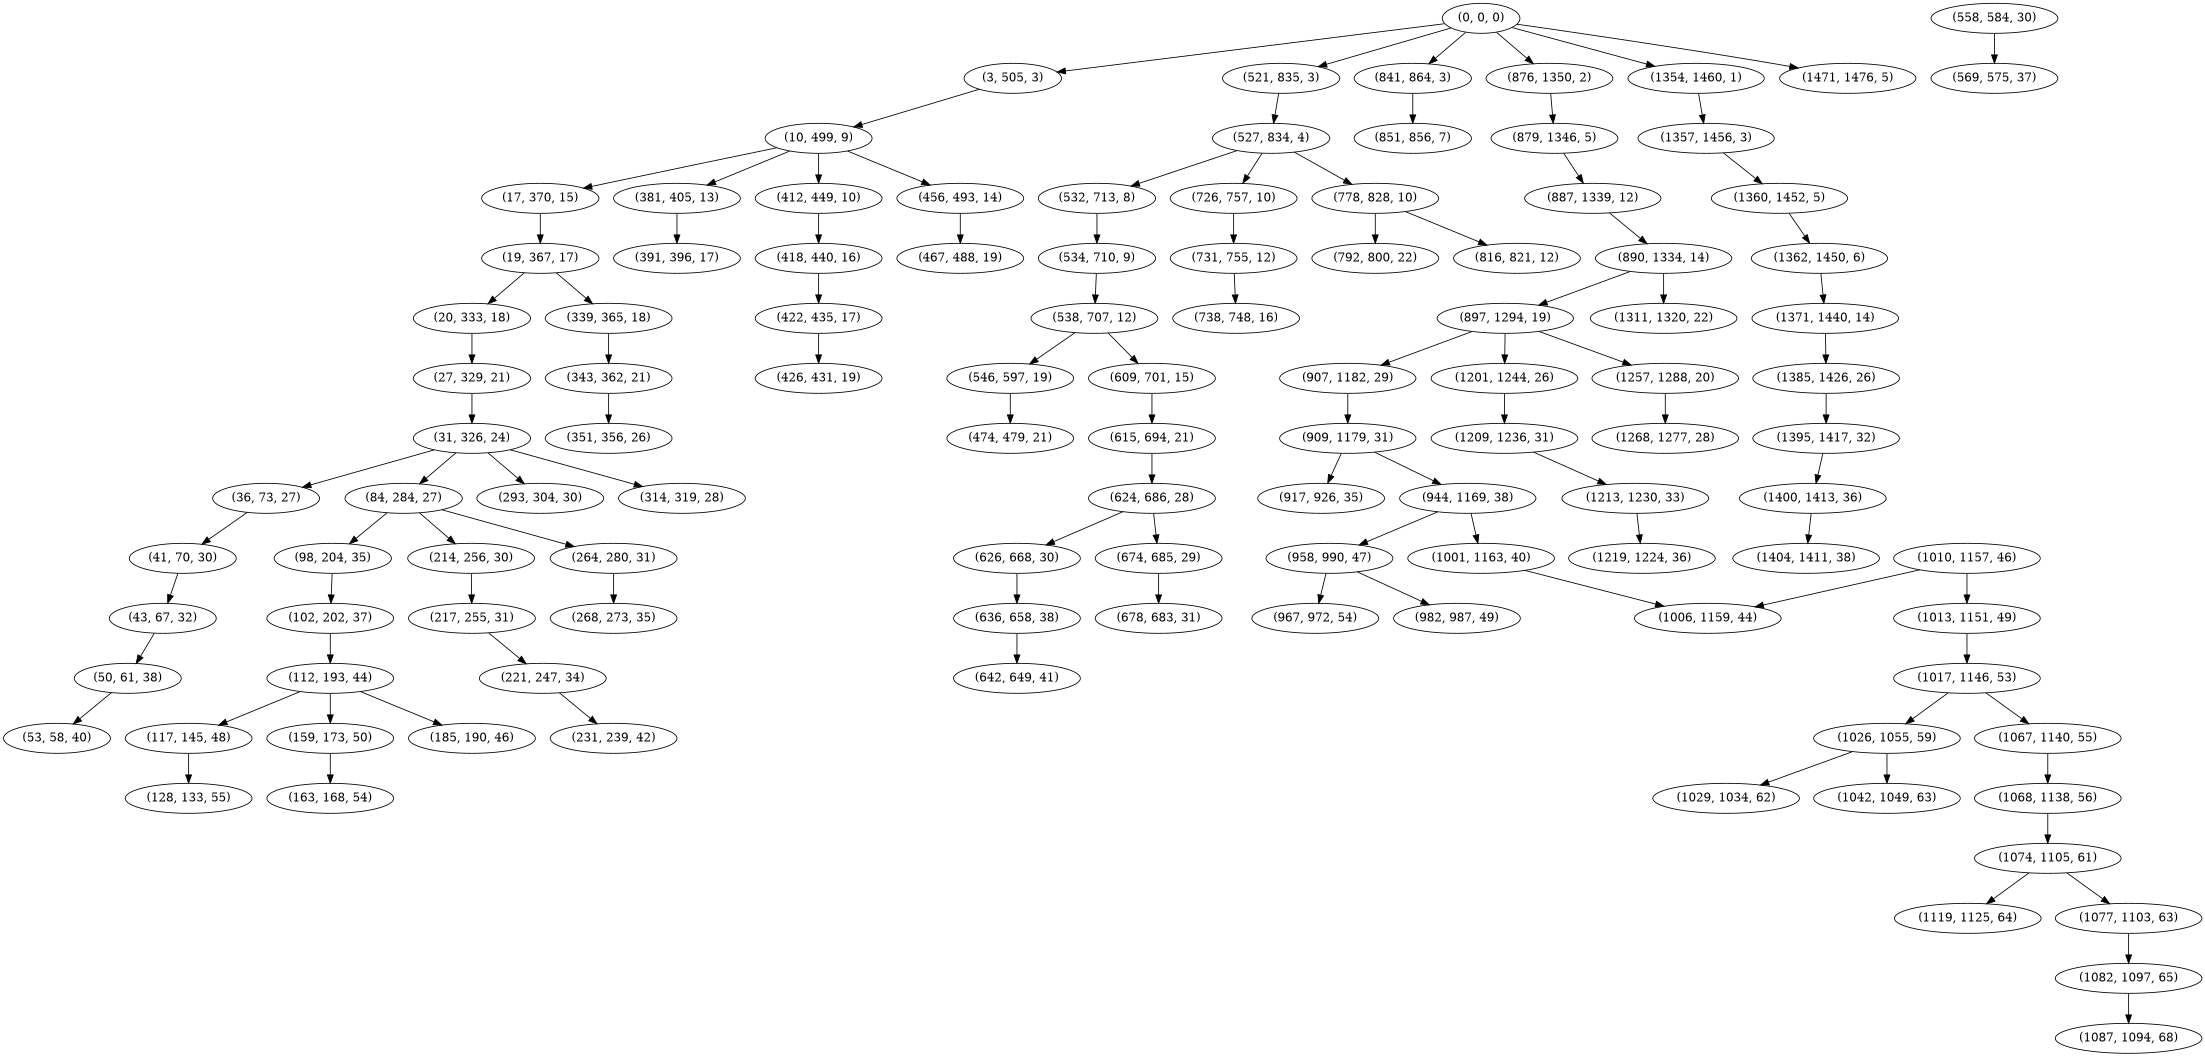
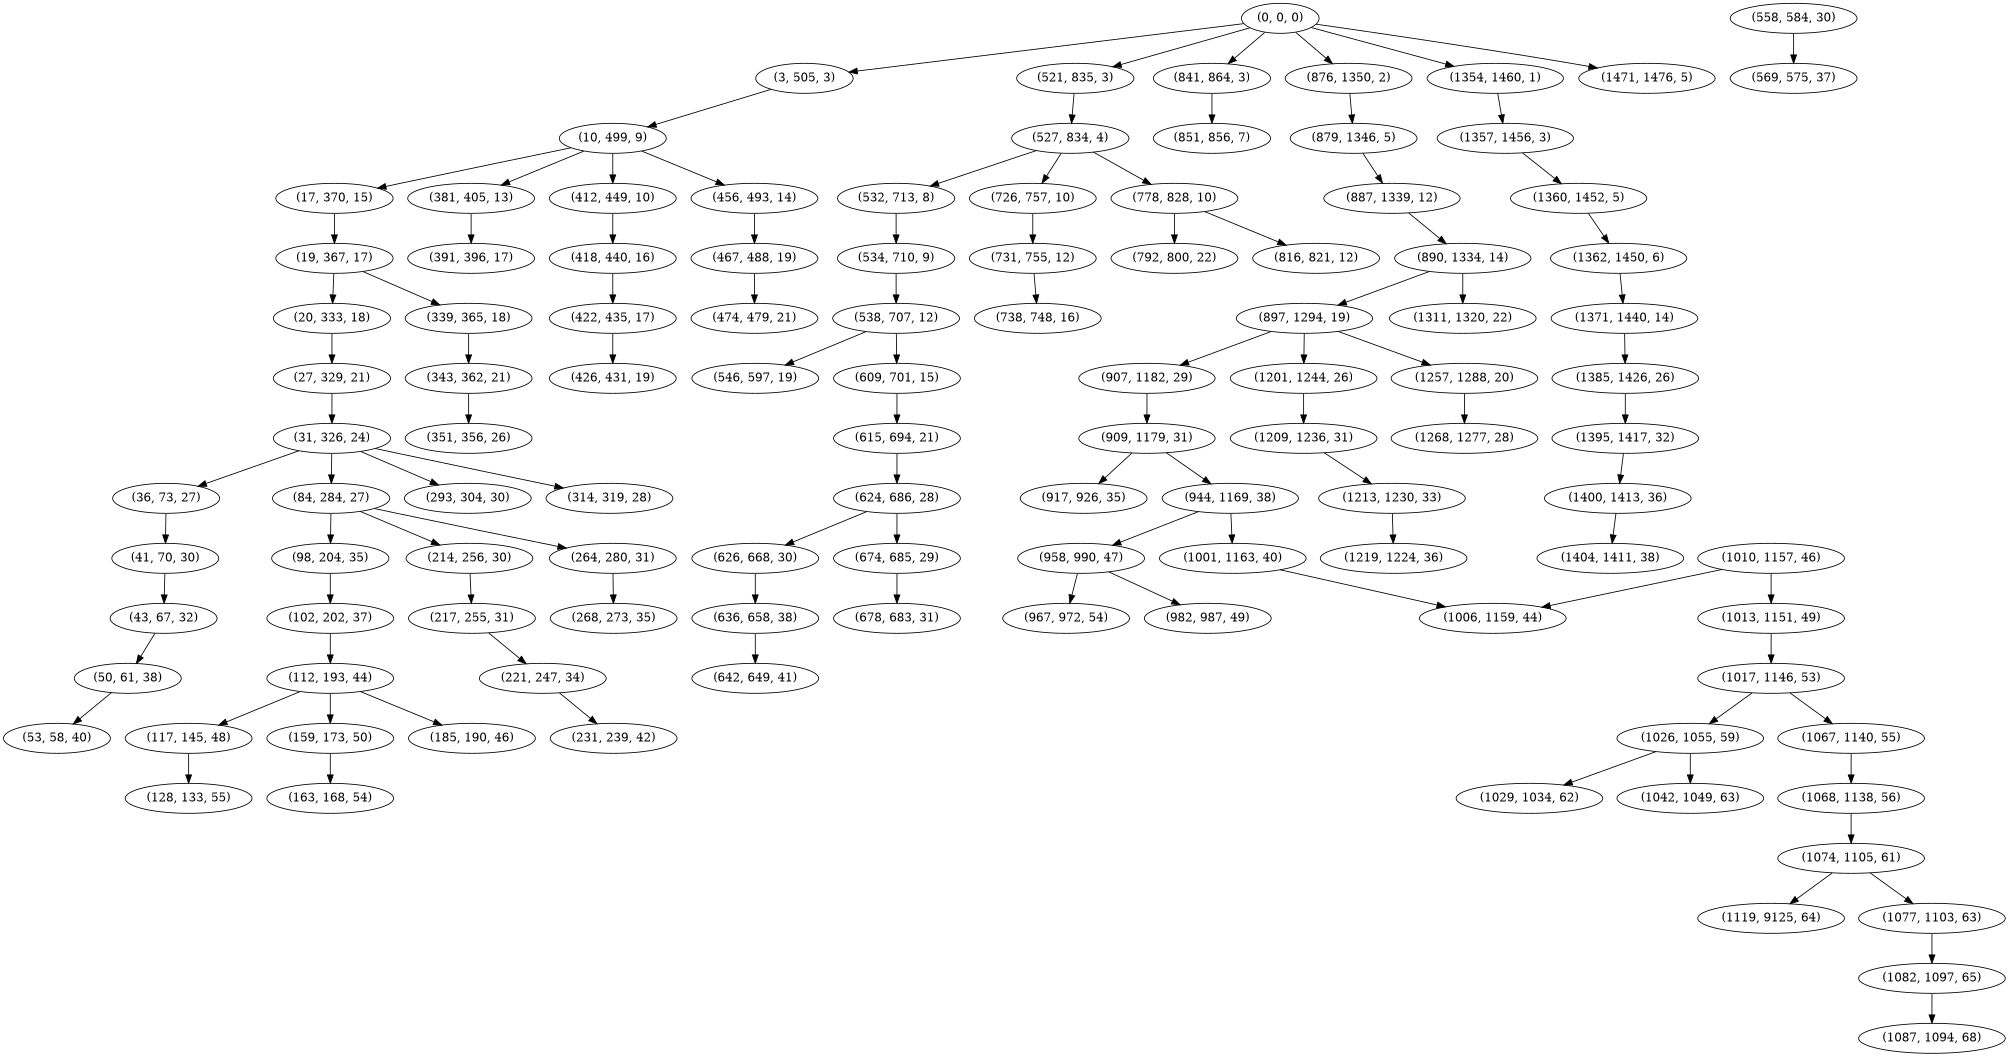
(1010, 404) -> (754, 284)
(1968, 918) -> (1771, 918)
